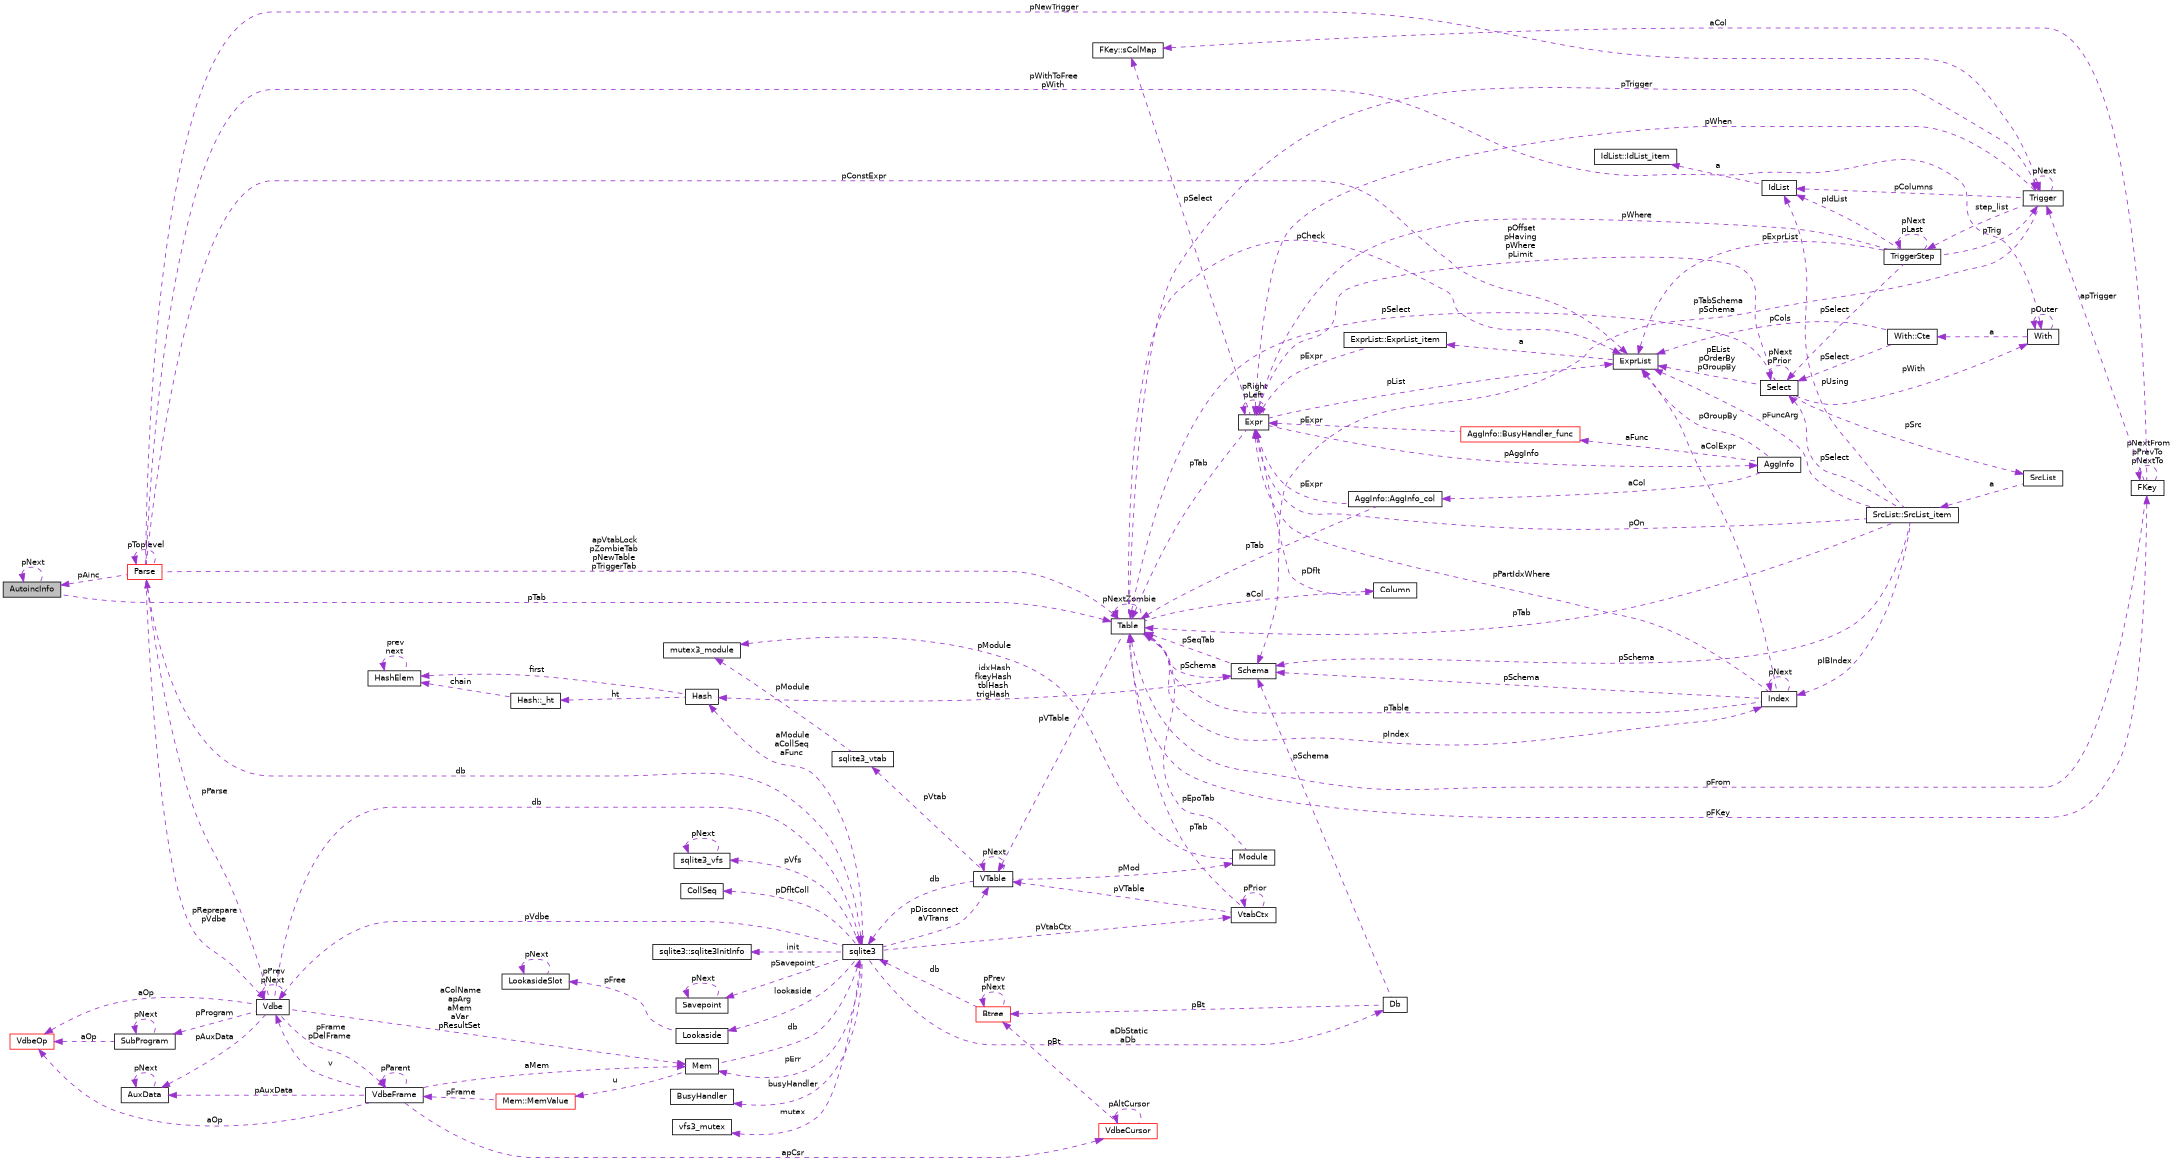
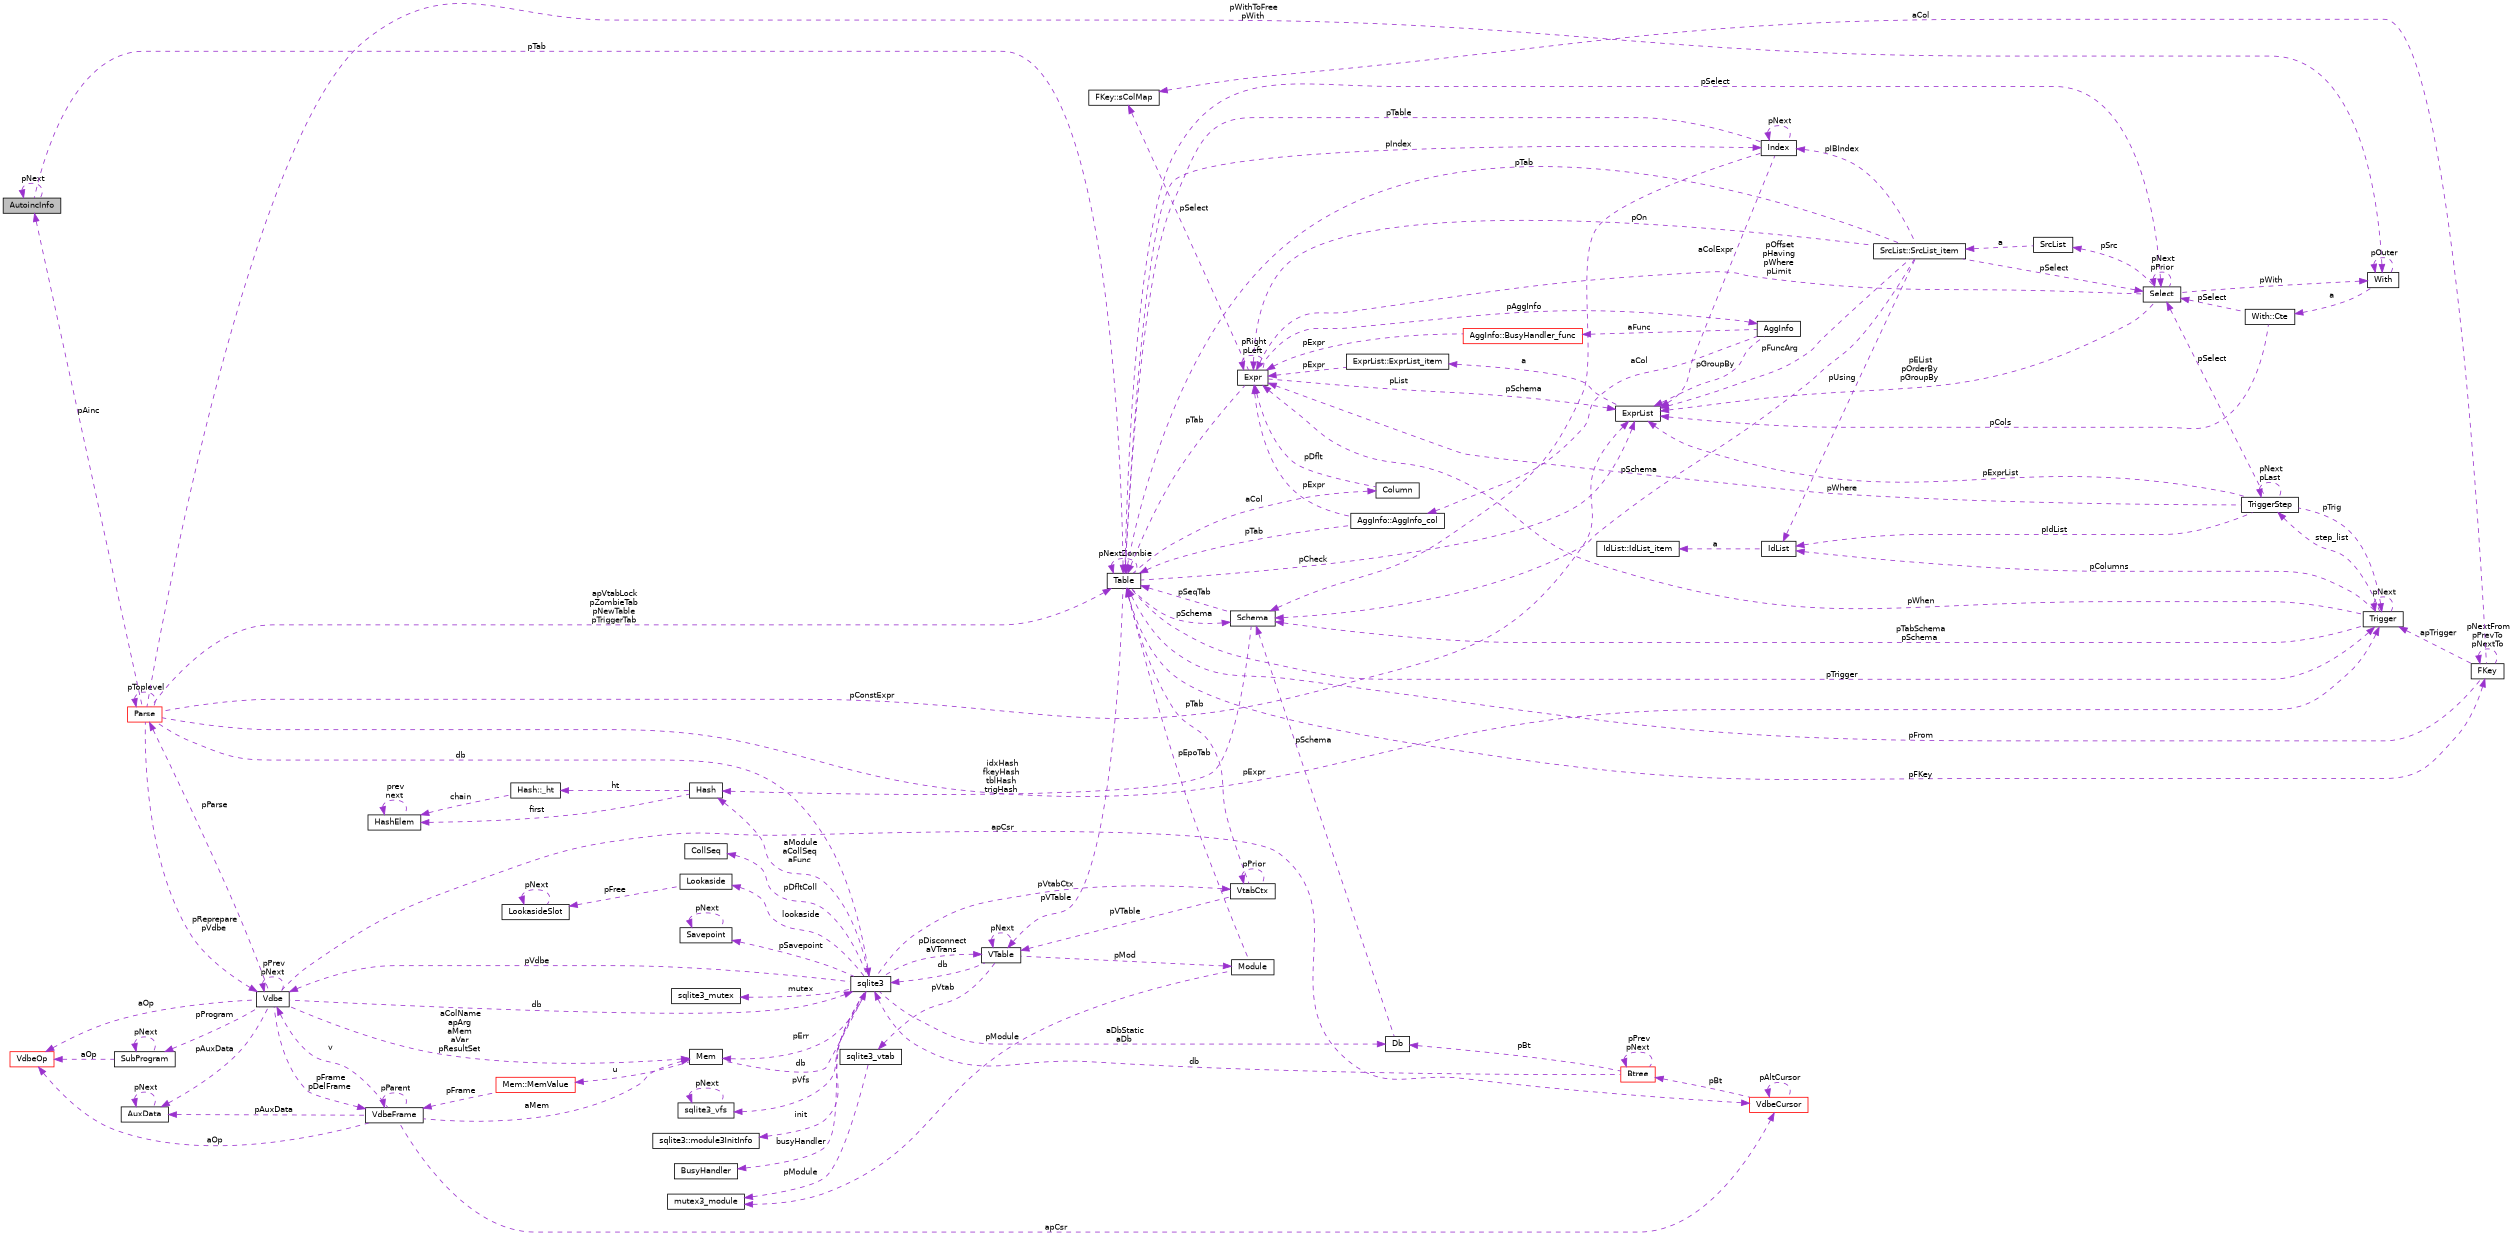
(1053, 8) -> (1253, 772)
(1378, 320) -> (1508, 86)
(1488, 584) -> none
none -> (1076, 832)
(702, 952) -> (706, 1141)
(1201, 1009) -> (1520, 1056)
(702, 1127) -> (706, 996)
